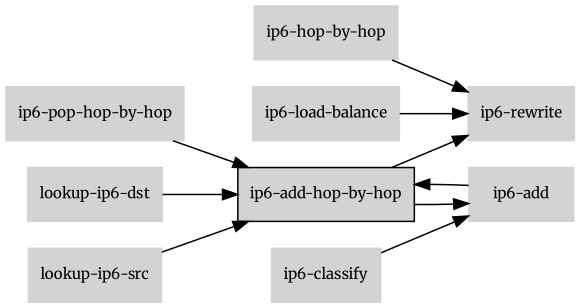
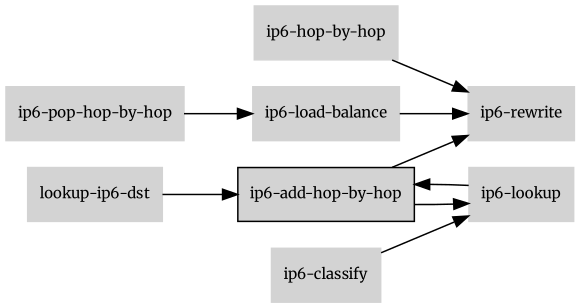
(203, 152) -> (211, 114)
(521, 194) -> (521, 194)
(95, 275) -> none
